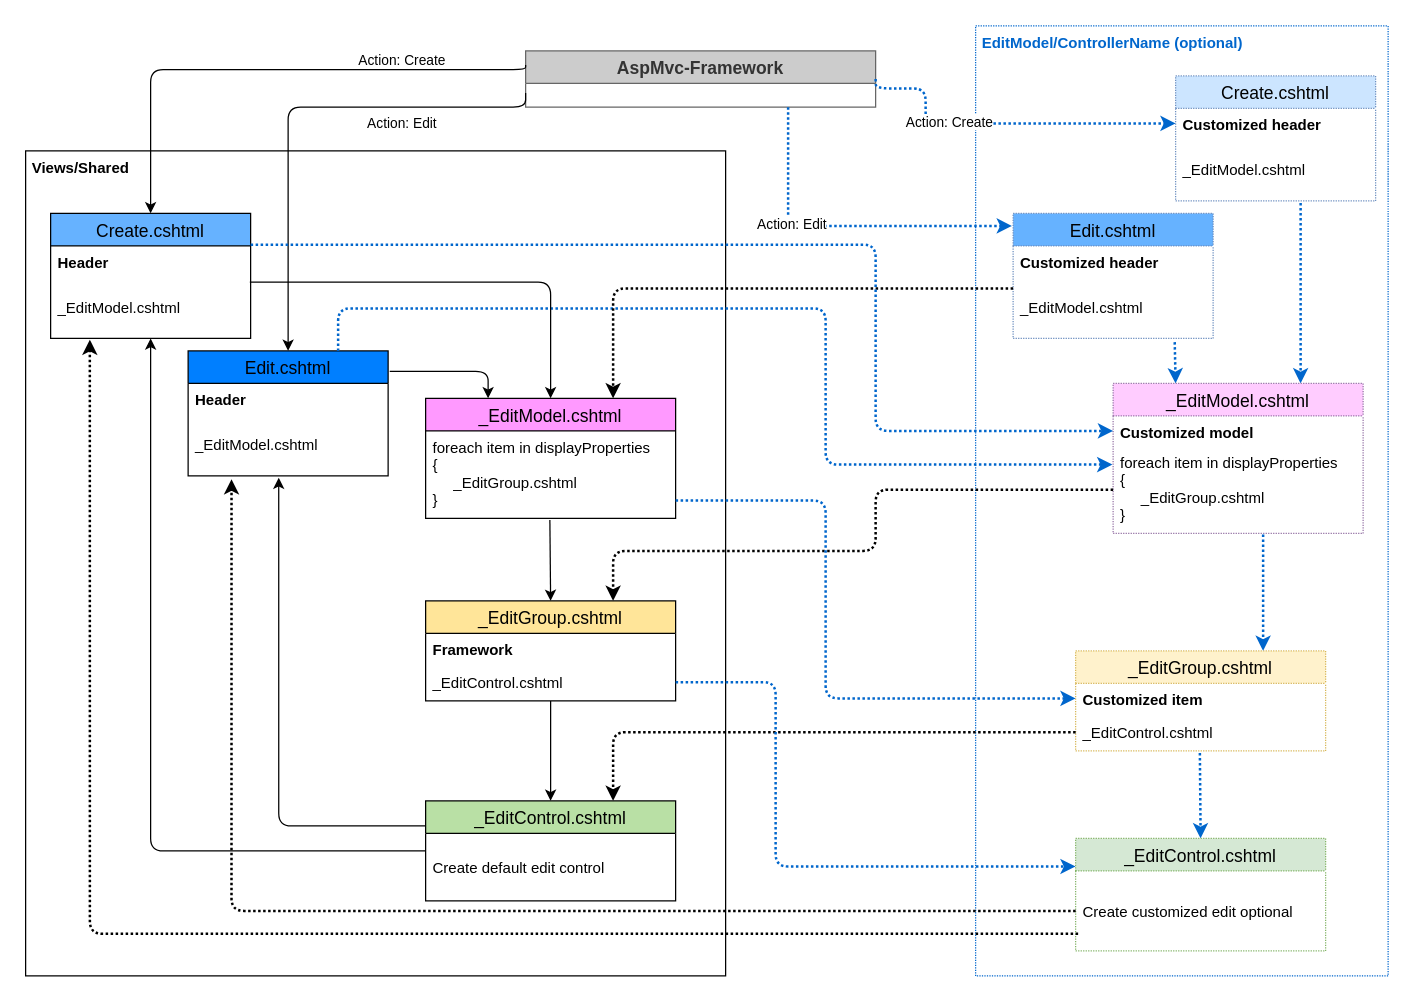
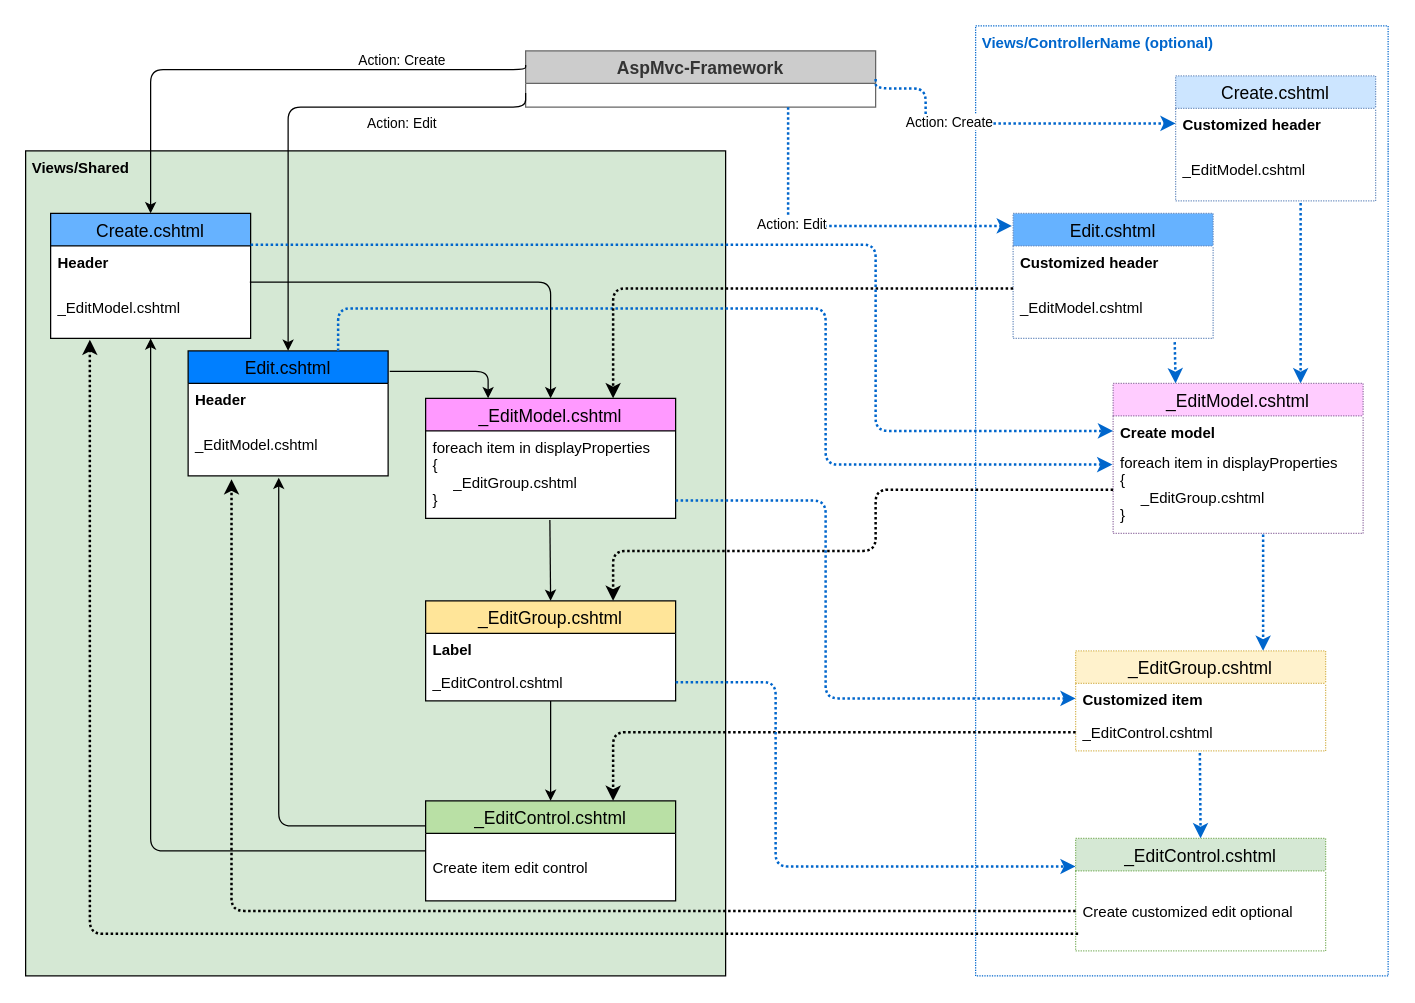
(1111, 43) -> (1097, 43)
(1181, 433) -> (1167, 433)
(376, 563) -> (376, 563)
(470, 650) -> (452, 650)
(534, 868) -> (522, 868)
